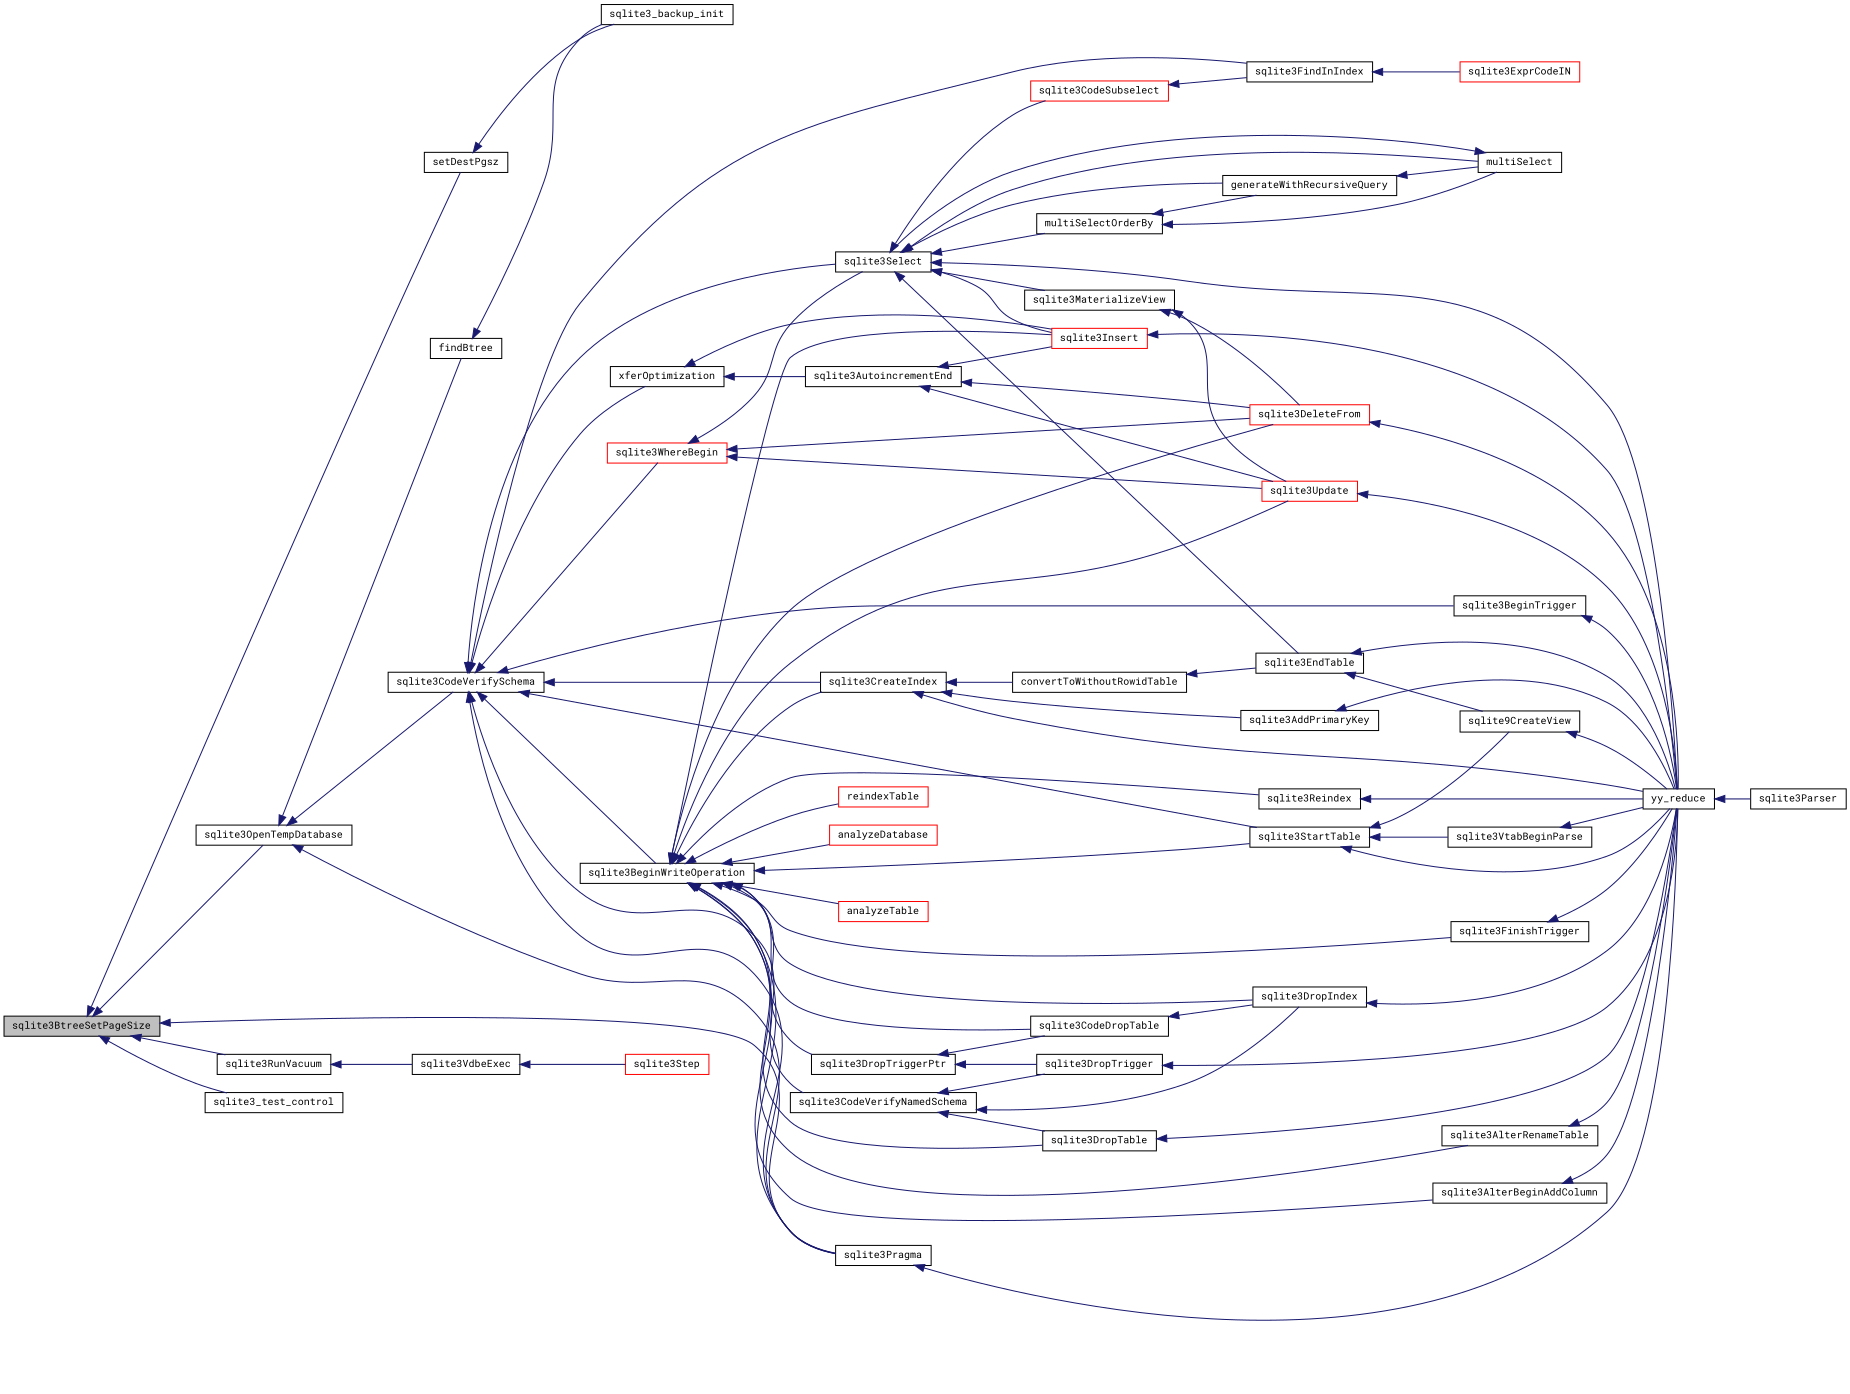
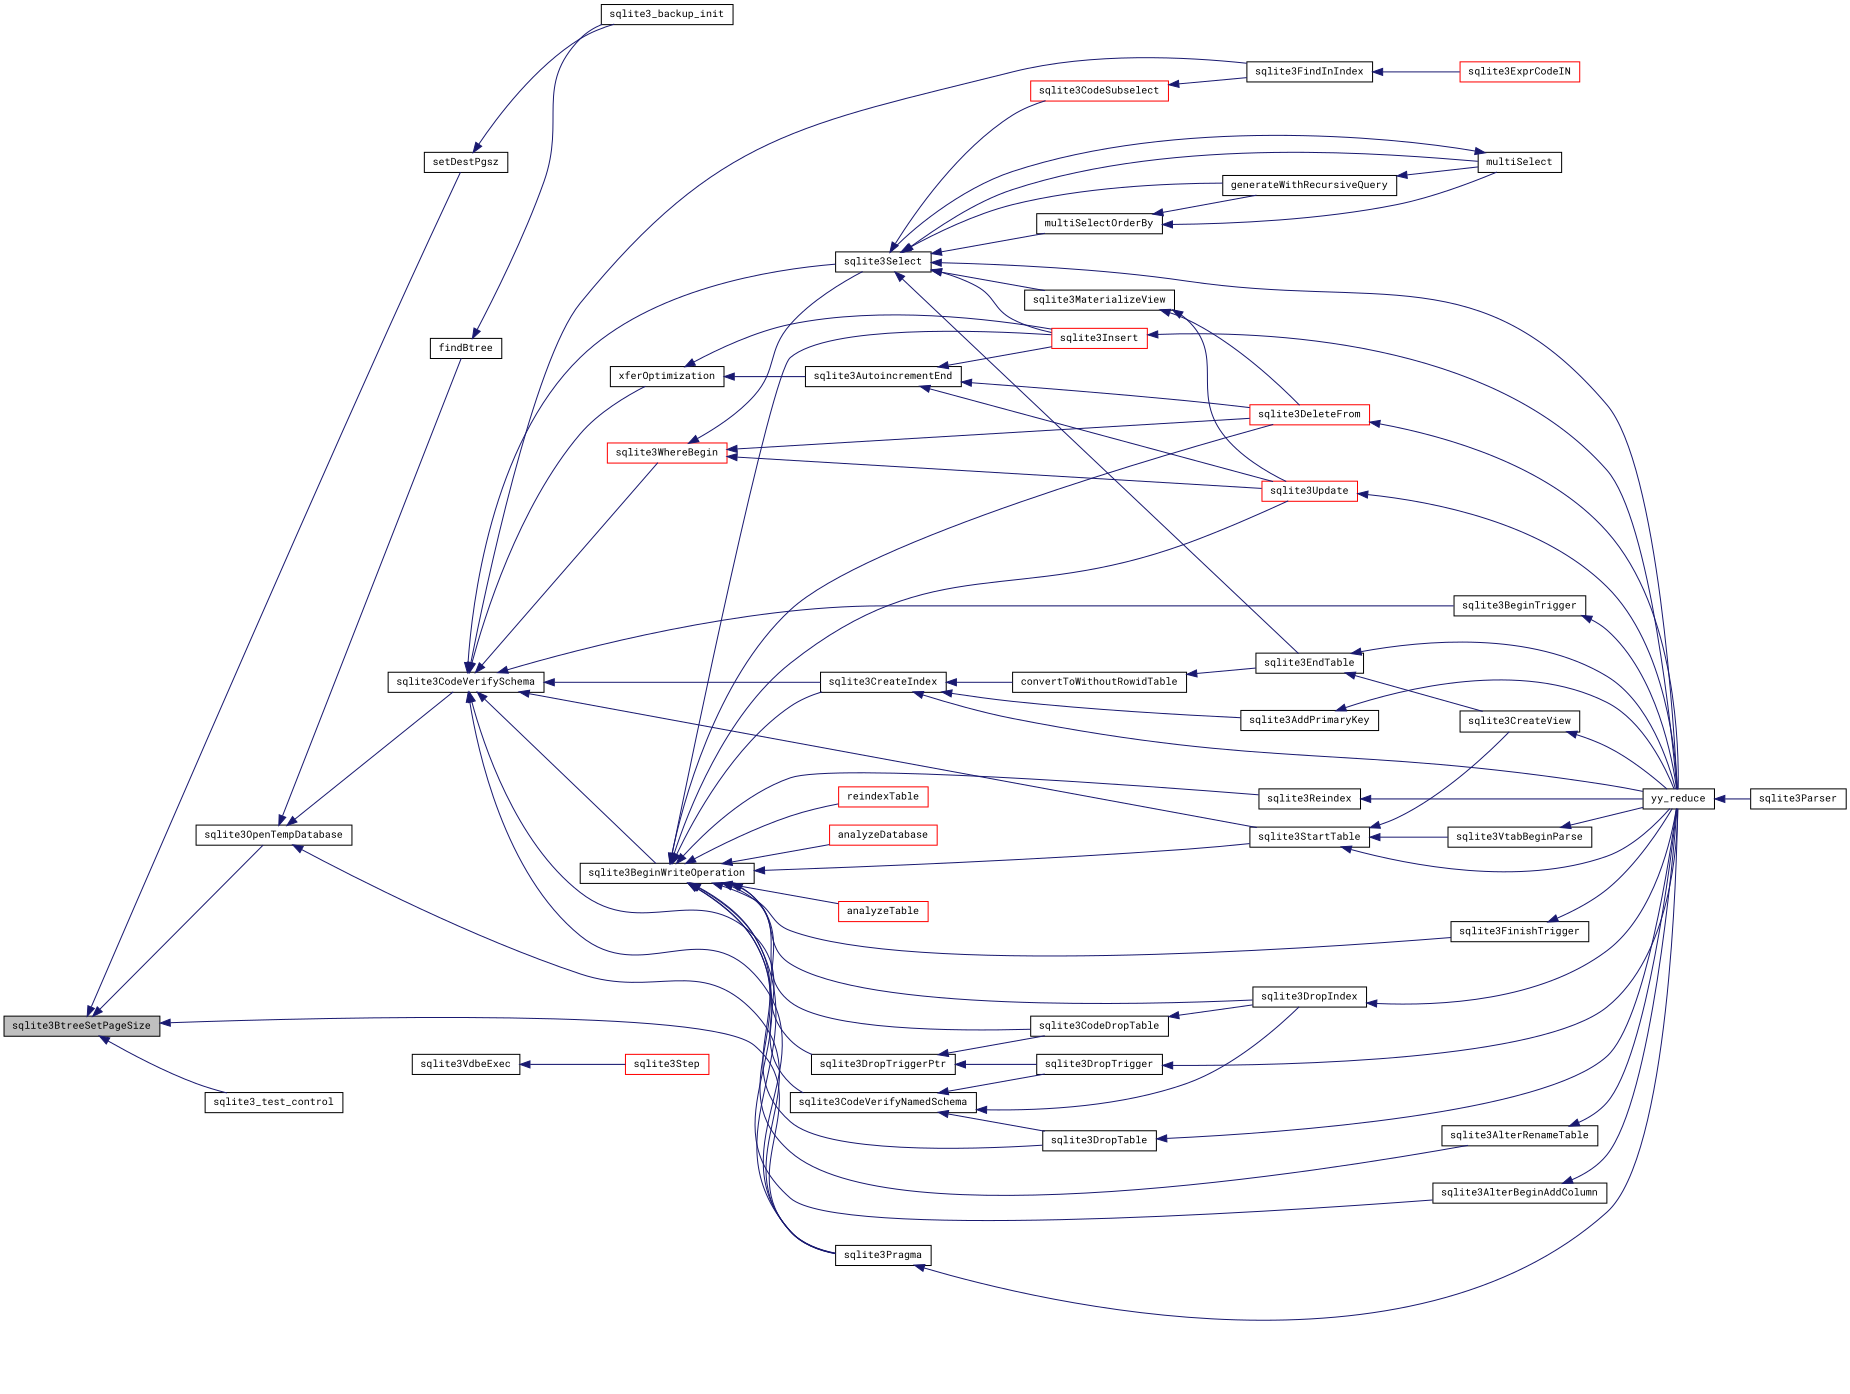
(1520, 722) -> (1520, 722)
(274, 1064) -> none
